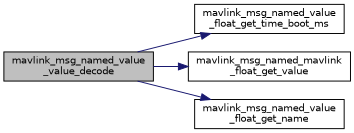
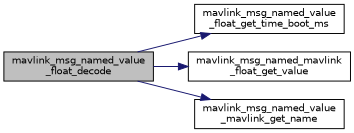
(79, 67) -> (79, 67)
(269, 114) -> (269, 114)
